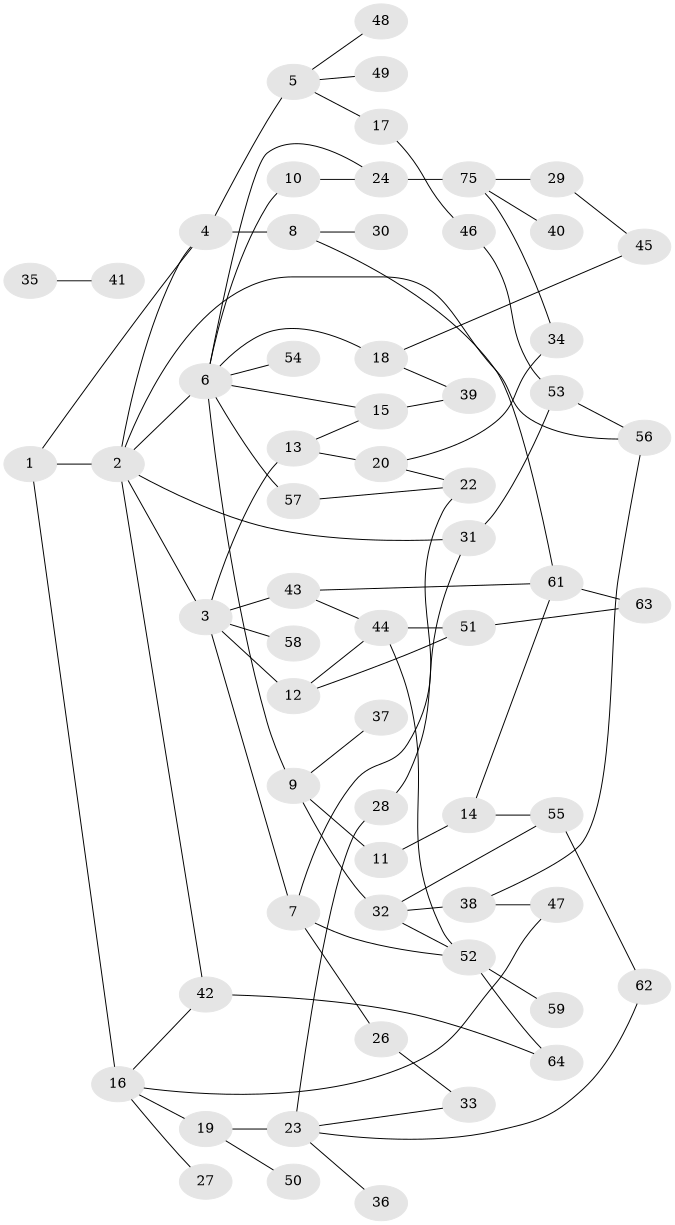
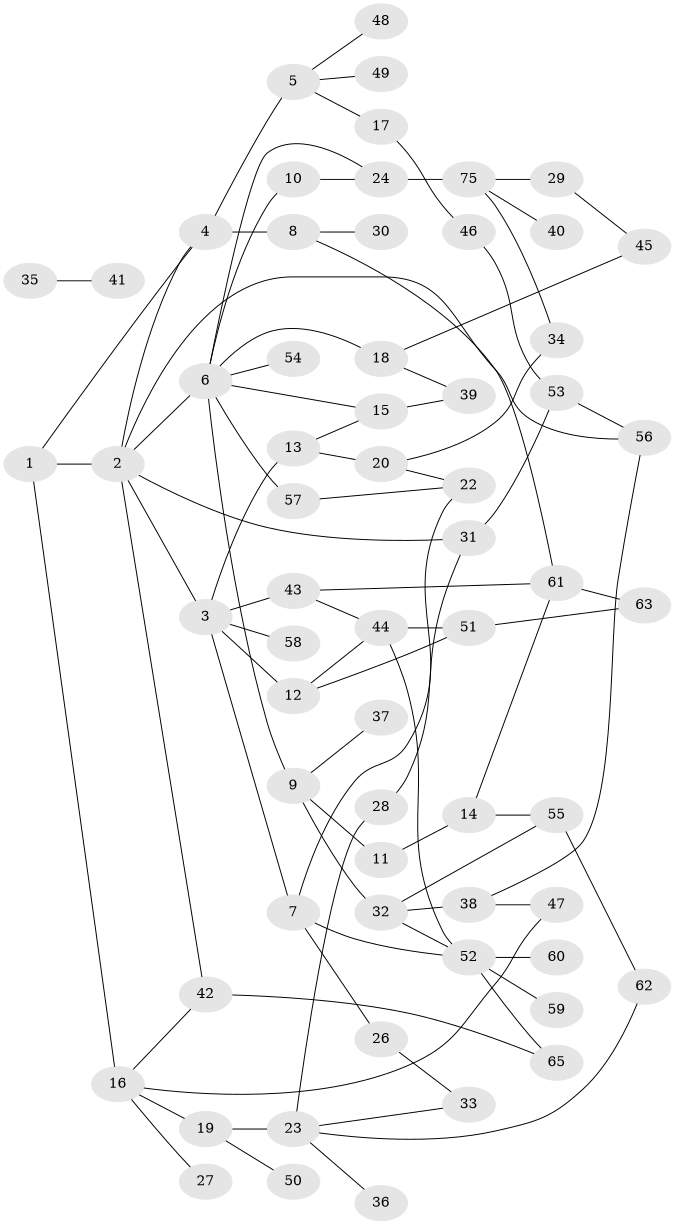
none -> (557, 957)
(557, 1063) -> (557, 1063)
